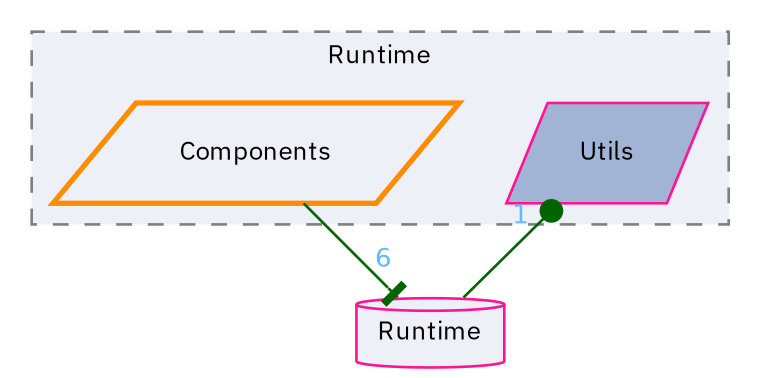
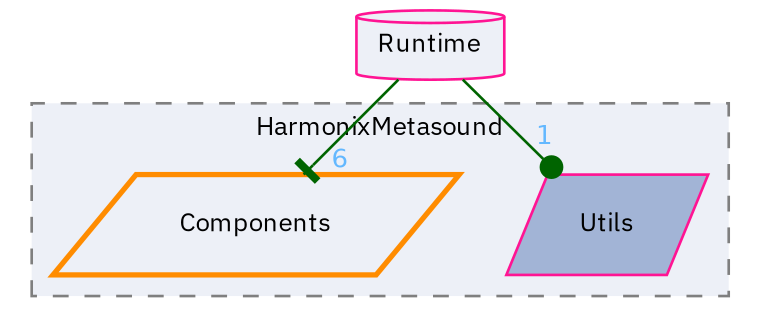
(380, 57) -> (380, 128)
(346, 246) -> (356, 122)
